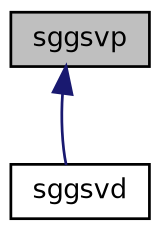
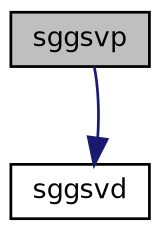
(62, 129) -> (98, 102)
